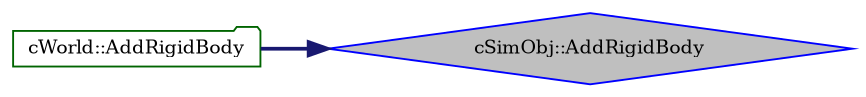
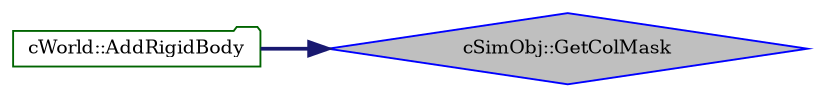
(590, 49) -> (568, 49)
